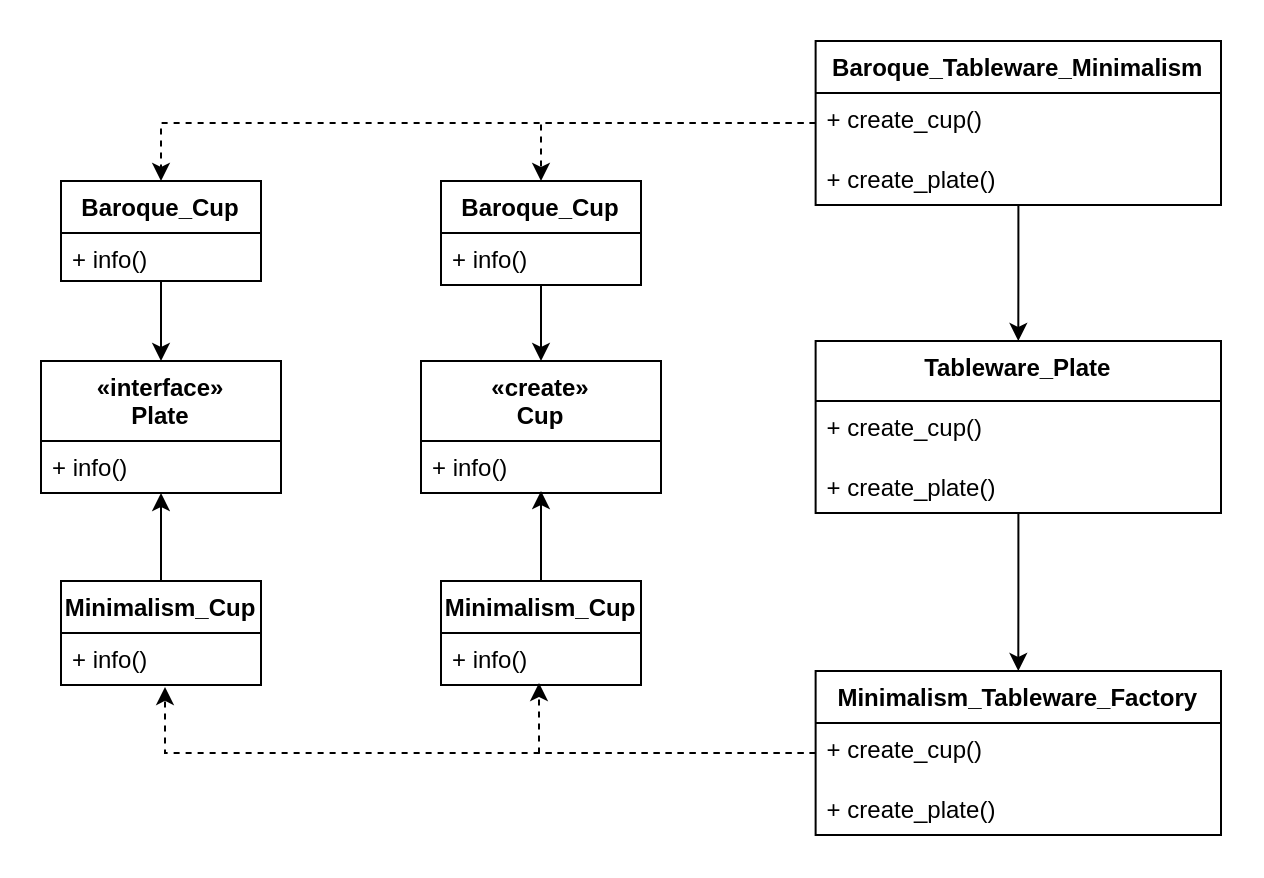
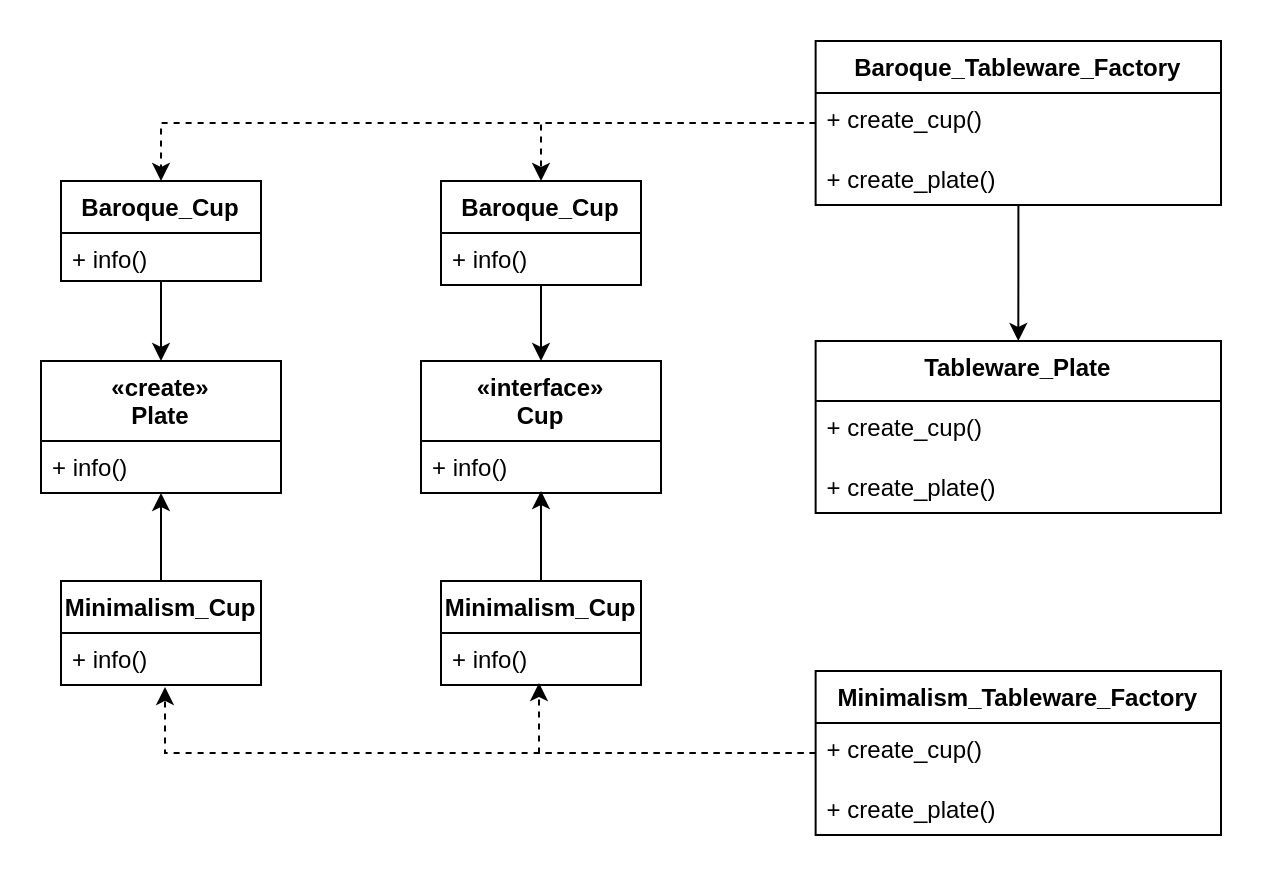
(1017, 68) -> (1017, 68)
(160, 388) -> (160, 388)
(540, 388) -> (540, 388)
(1018, 587) -> none
